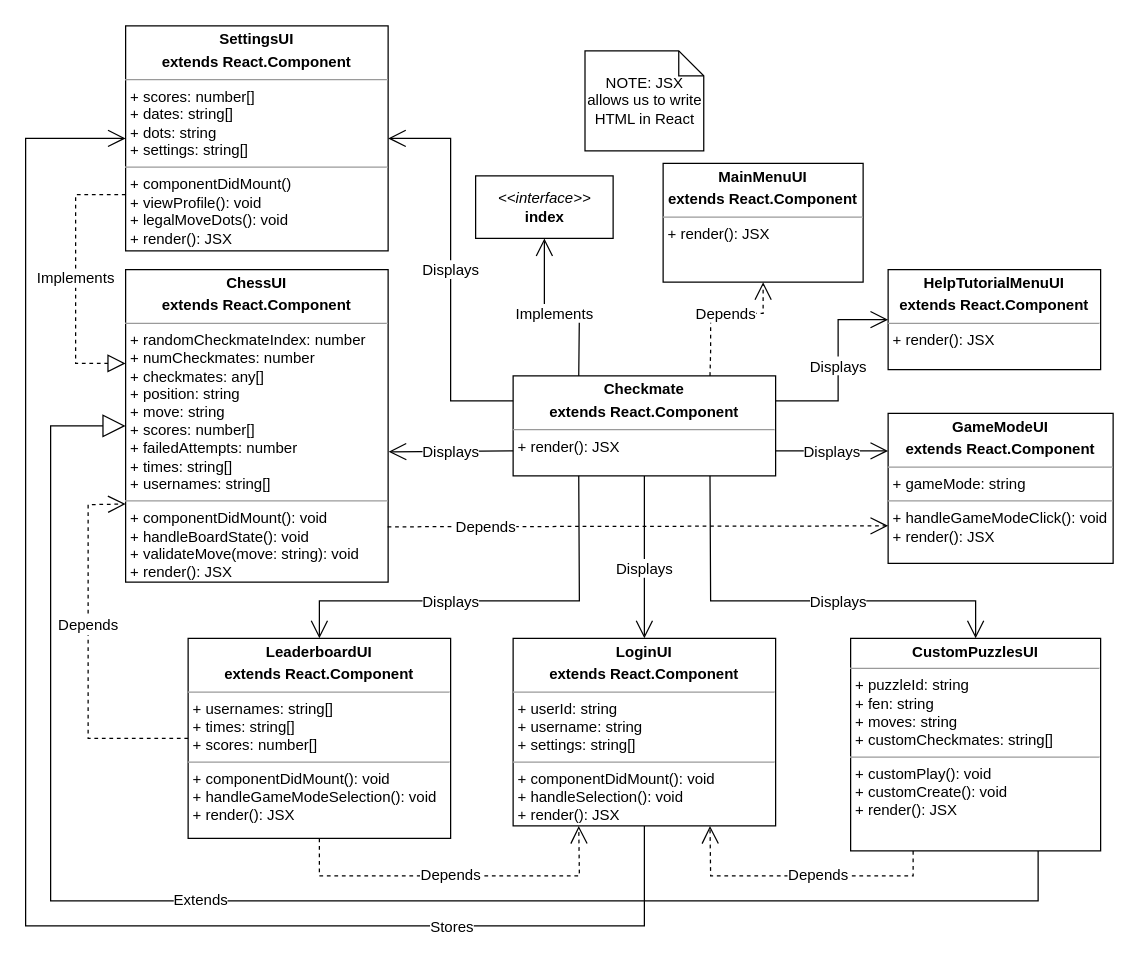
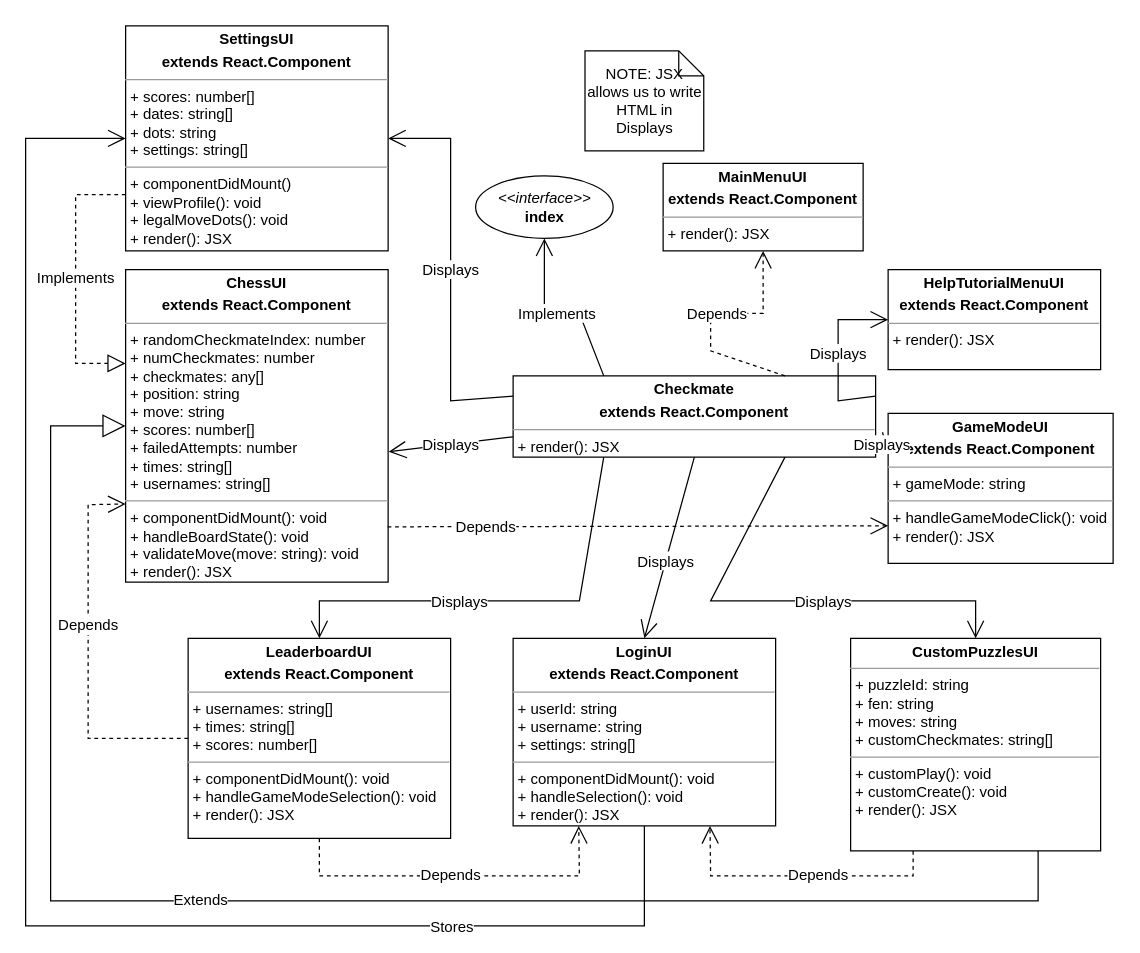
(645, 101) -> (645, 101)
(544, 207) -> (544, 207)
(763, 223) -> (763, 207)
(644, 426) -> (694, 416)
